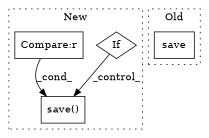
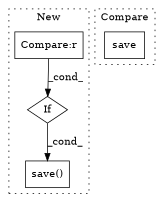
(174, 17) -> (125, 17)
(36, 75) -> (48, 74)
(116, 78) -> (65, 142)
